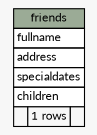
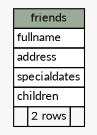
(49, 116) -> (49, 116)
